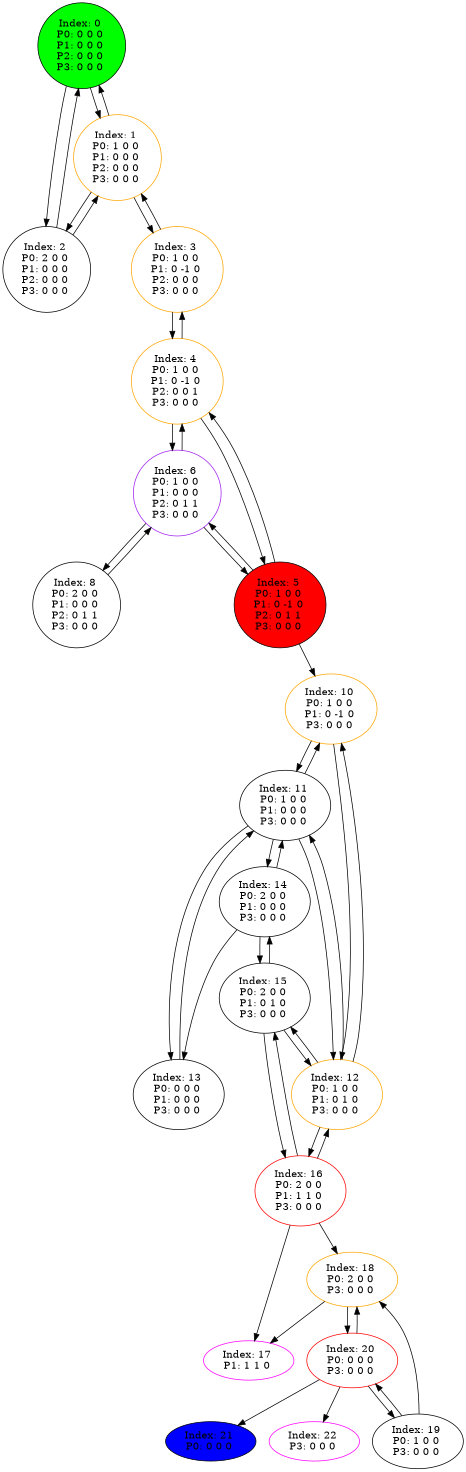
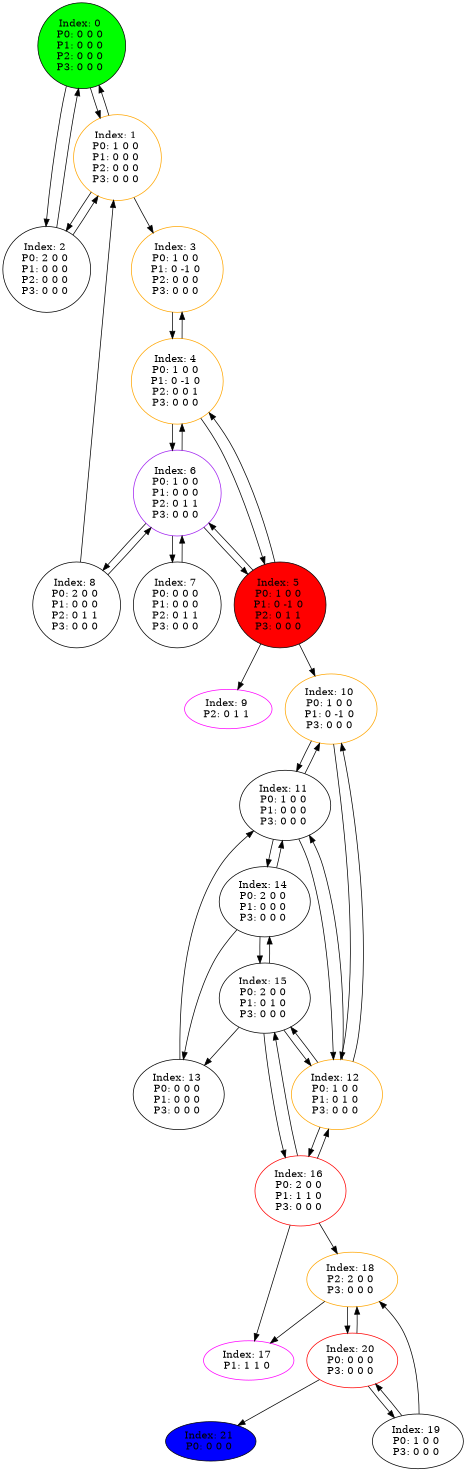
(153, 215) -> (97, 385)
none -> (177, 605)
none -> (228, 709)
(181, 928) -> (224, 1044)
(352, 1280) -> (352, 1280)
(314, 1441) -> none
